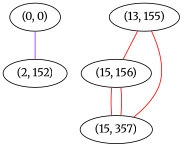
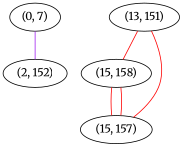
(35, 17) -> (35, 17)
(144, 17) -> (144, 17)
(116, 73) -> (116, 73)
(116, 130) -> (116, 130)
